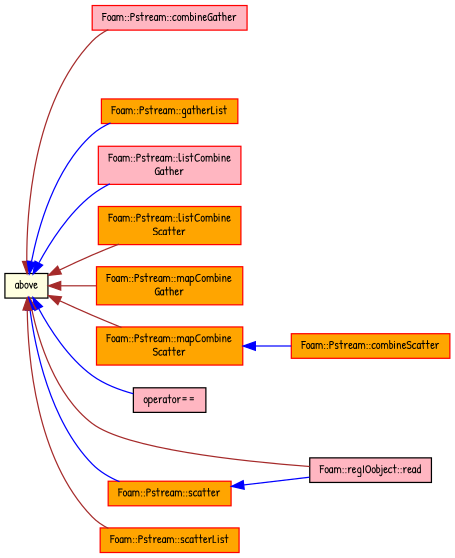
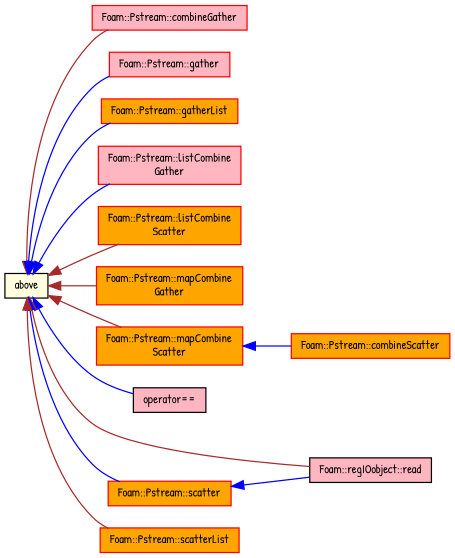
none -> (170, 65)
